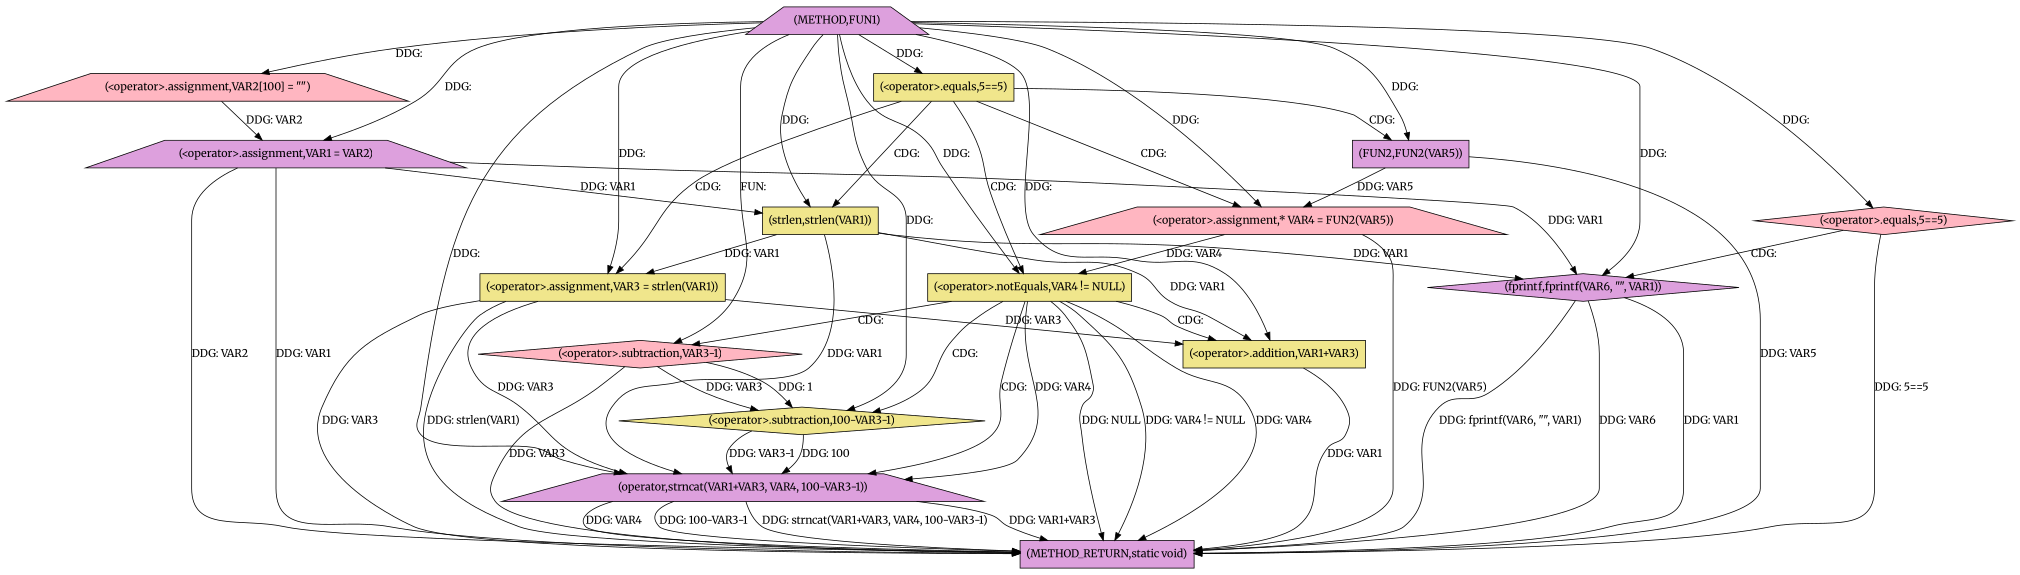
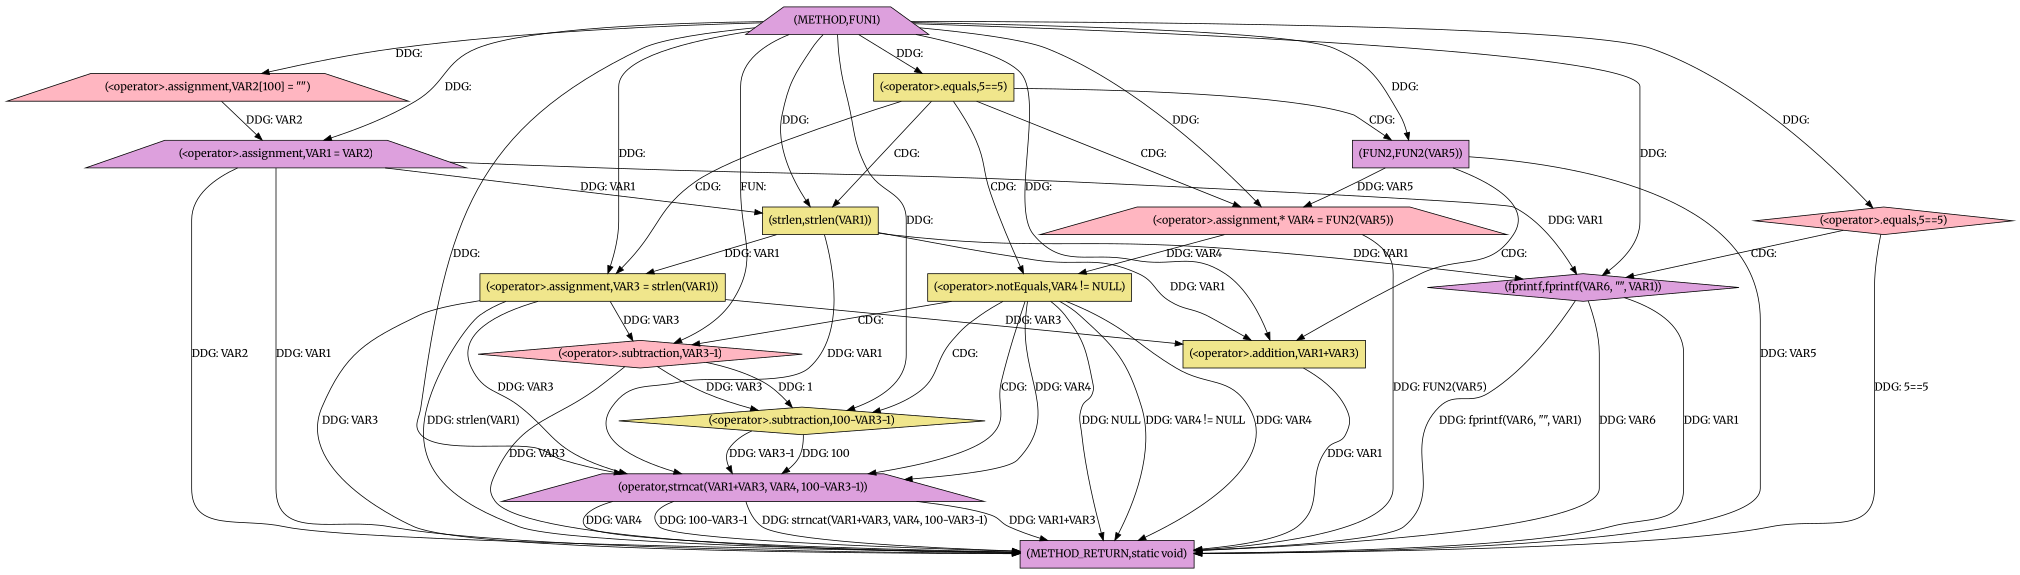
(929, 145) -> none
(1164, 317) -> (1456, 263)
none -> (620, 318)
